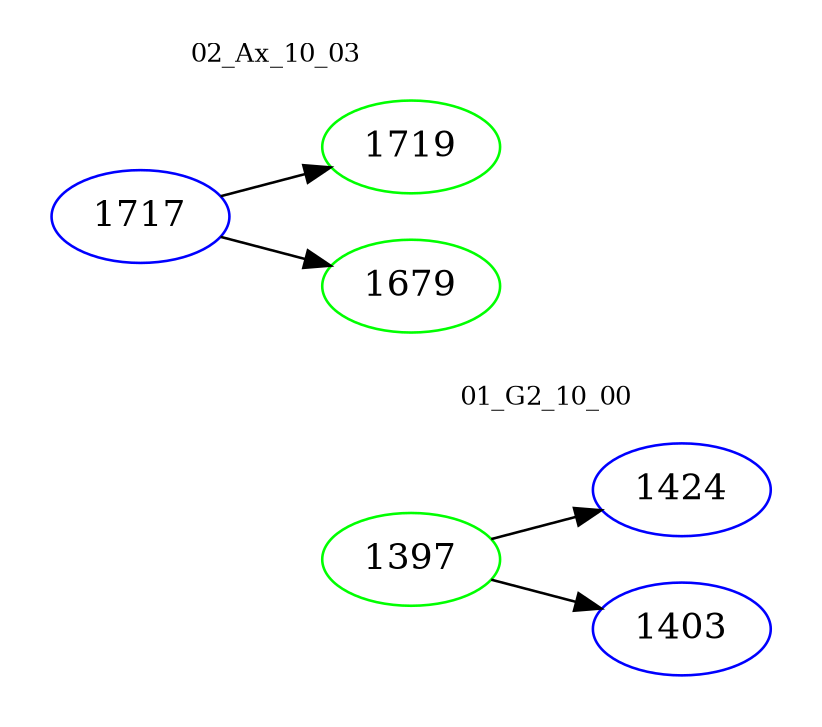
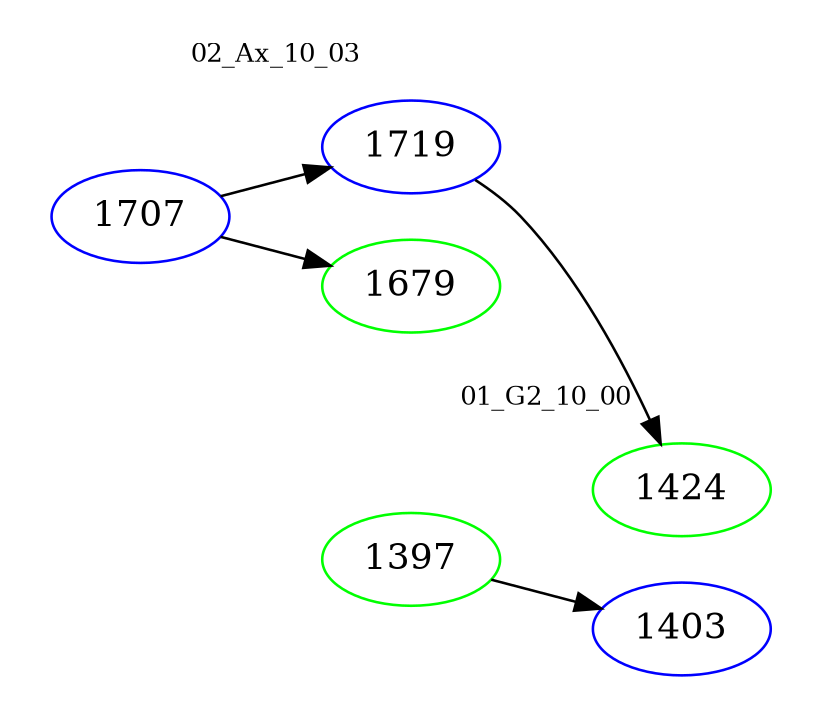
(411, 147) -> (411, 147)
(140, 217) -> (140, 217)
(682, 490) -> (682, 490)
(534, 528) -> (577, 289)
